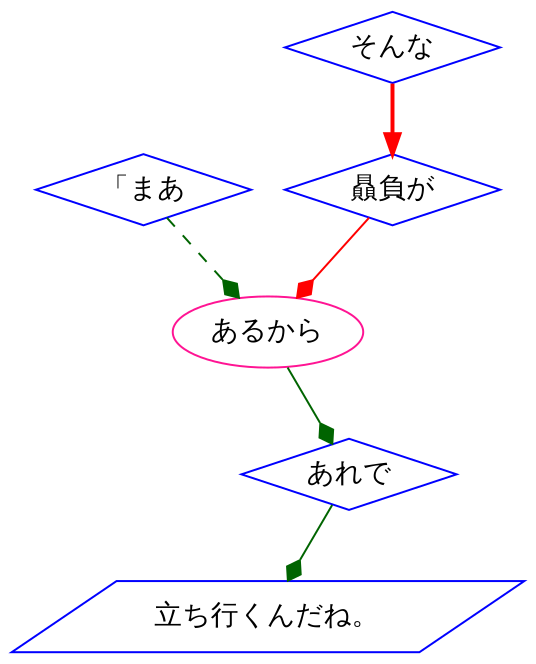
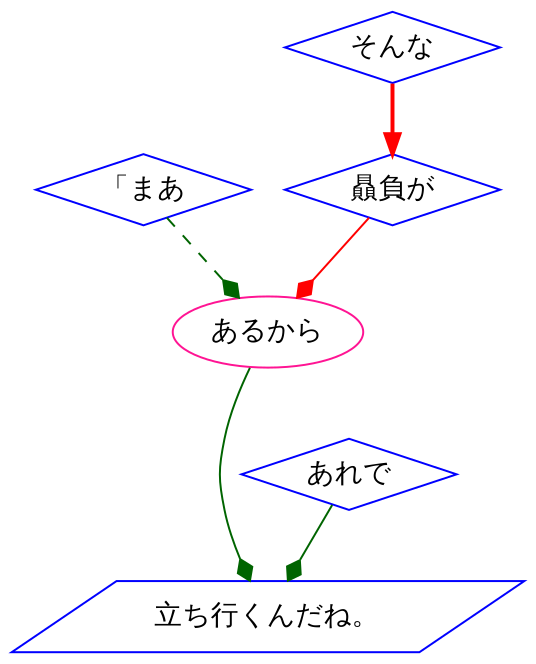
(304, 395) -> (221, 462)
